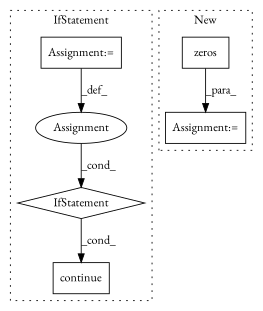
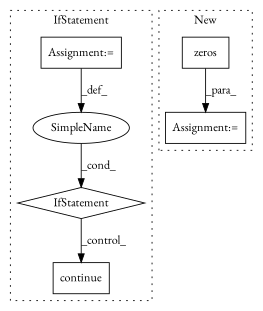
(81, 128) -> (81, 128)
(98, 241) -> (104, 241)
